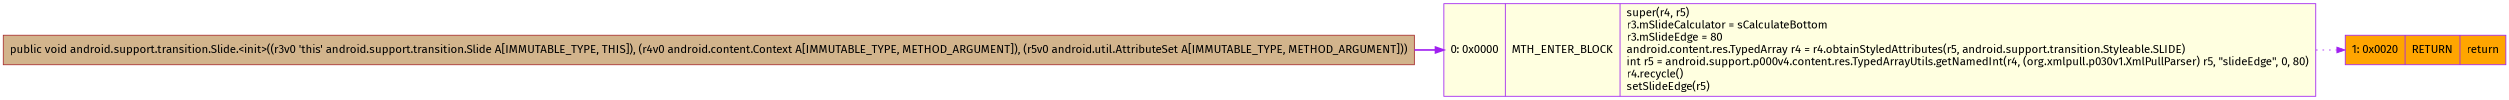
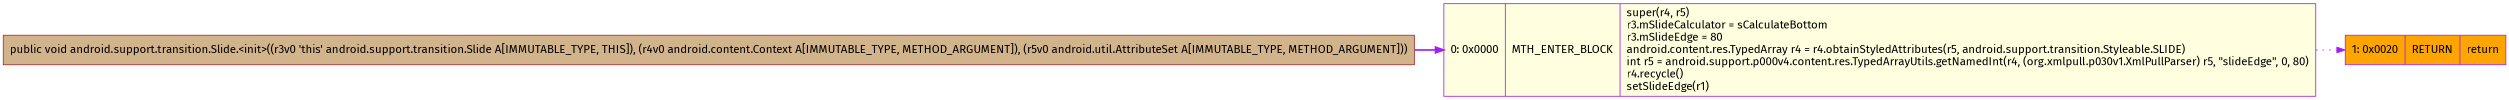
(1668, 86) -> (1668, 86)
